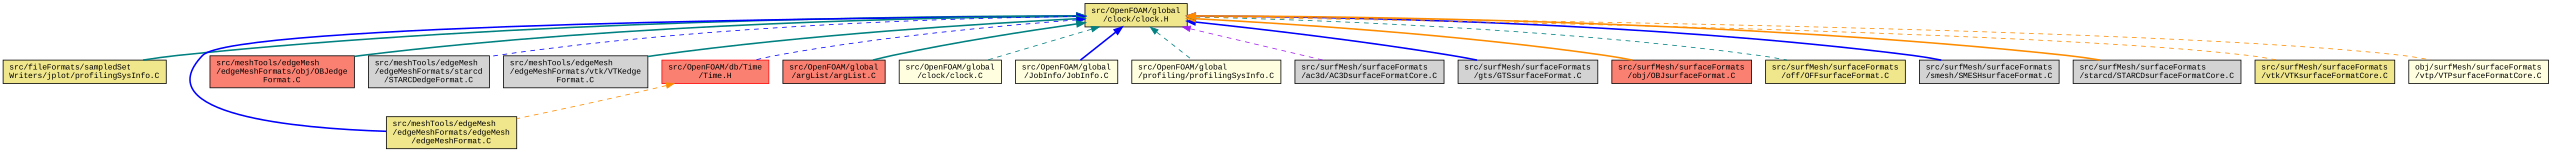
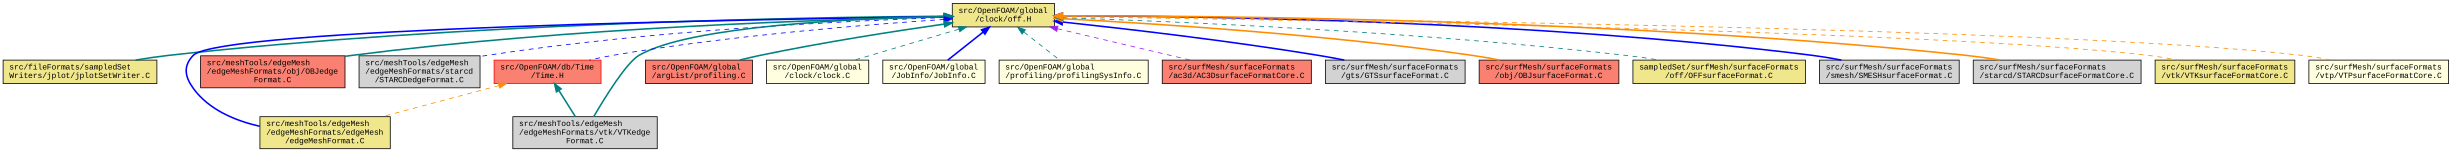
(1136, 15) -> (1003, 15)
(85, 72) -> (80, 72)
(834, 72) -> (699, 72)
(1369, 72) -> (1237, 72)
(1835, 72) -> (1719, 72)
(2479, 72) -> (2379, 72)
none -> (567, 104)
